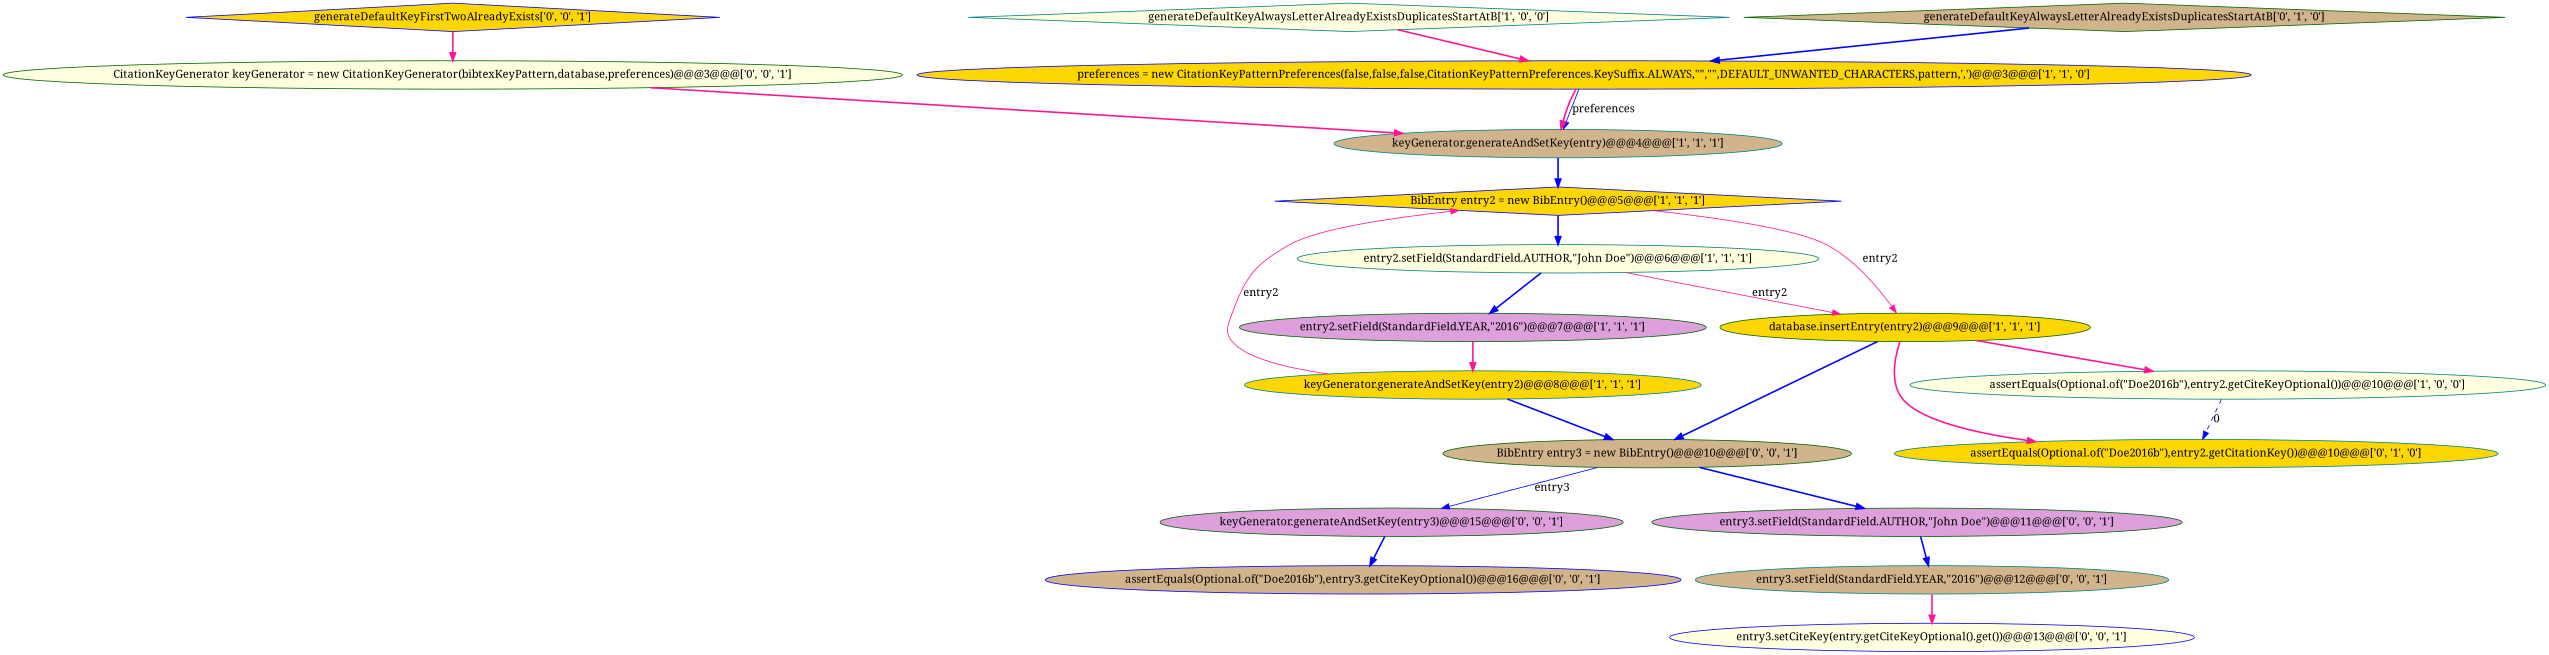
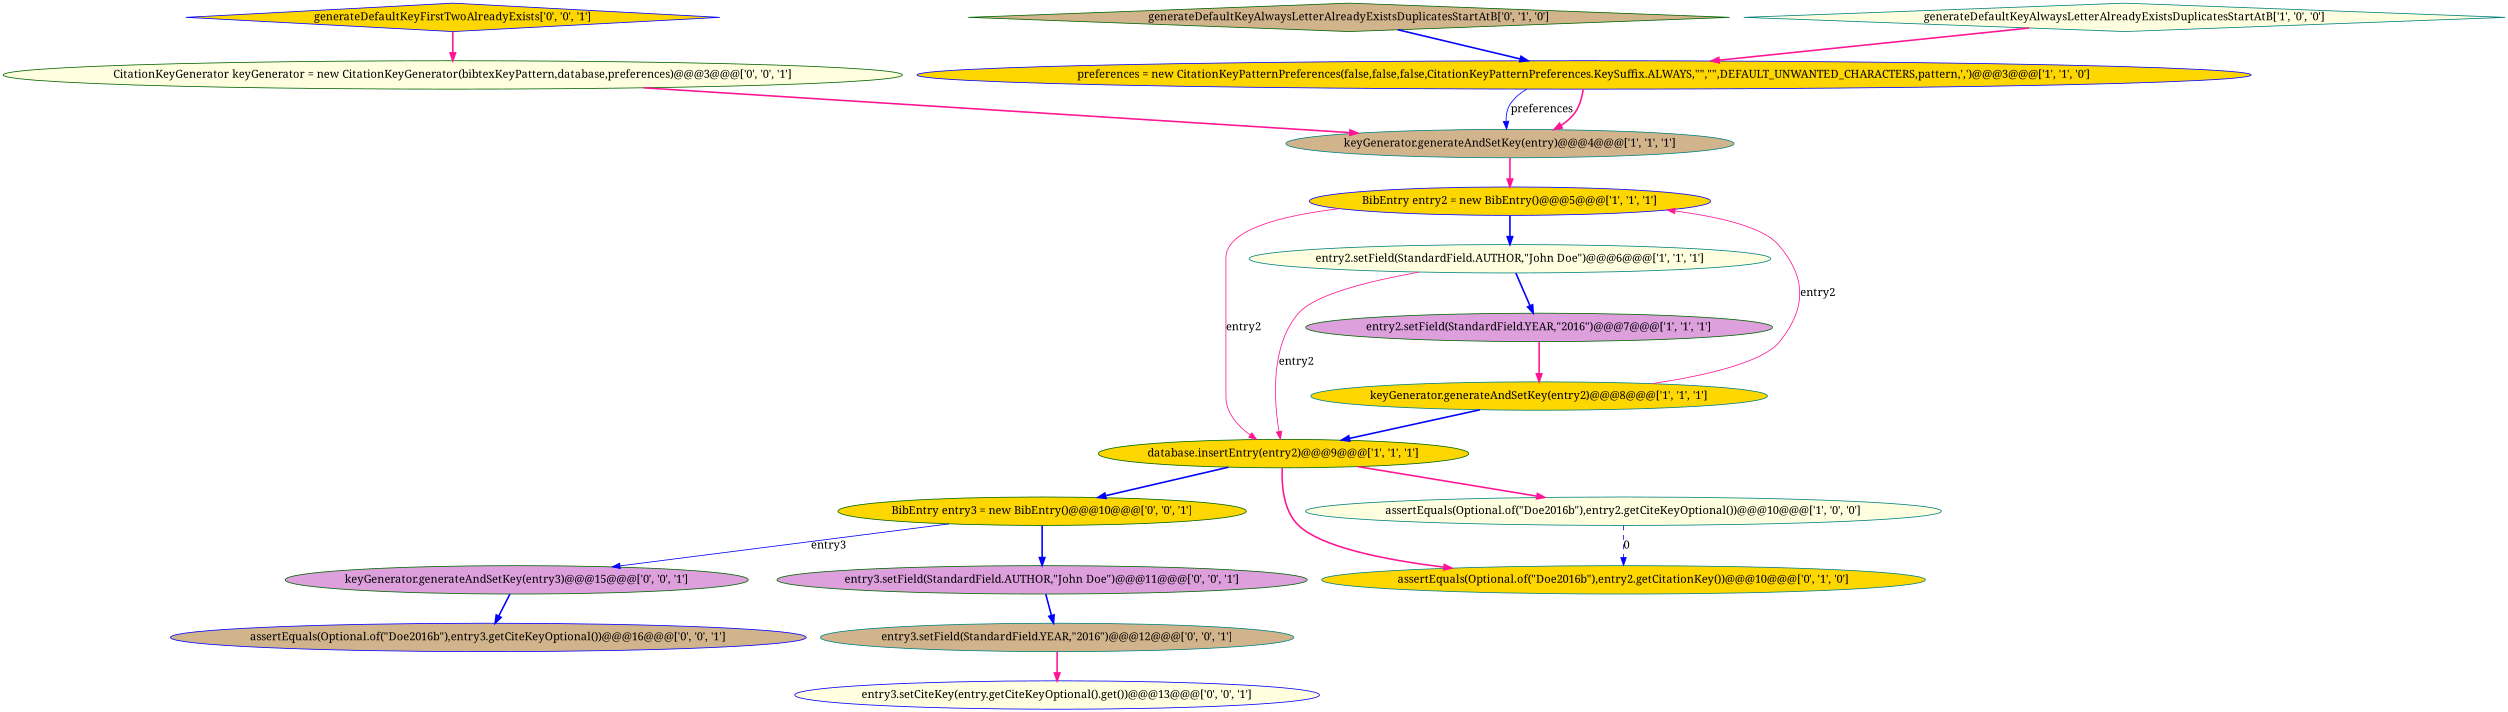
(1558, 168) -> (1510, 168)
(1558, 201) -> (1510, 201)
(1556, 418) -> (1415, 424)
(1647, 454) -> (1042, 511)
